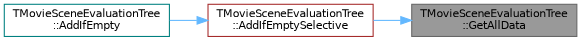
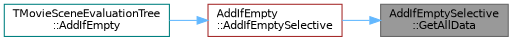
(291, 20) -> (275, 20)
(494, 20) -> (444, 20)
